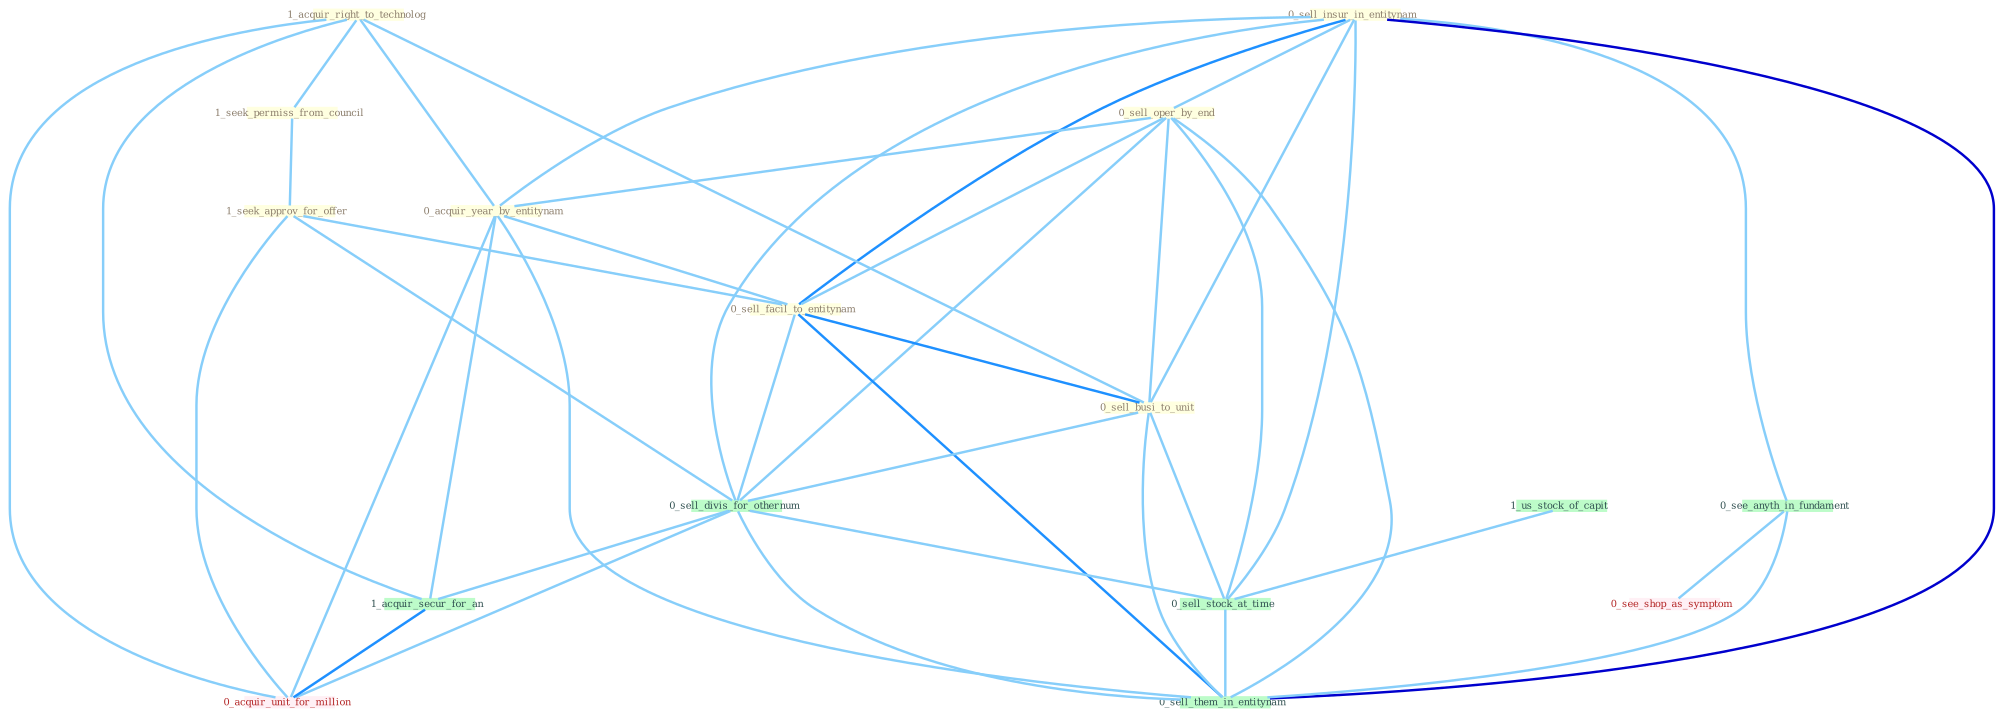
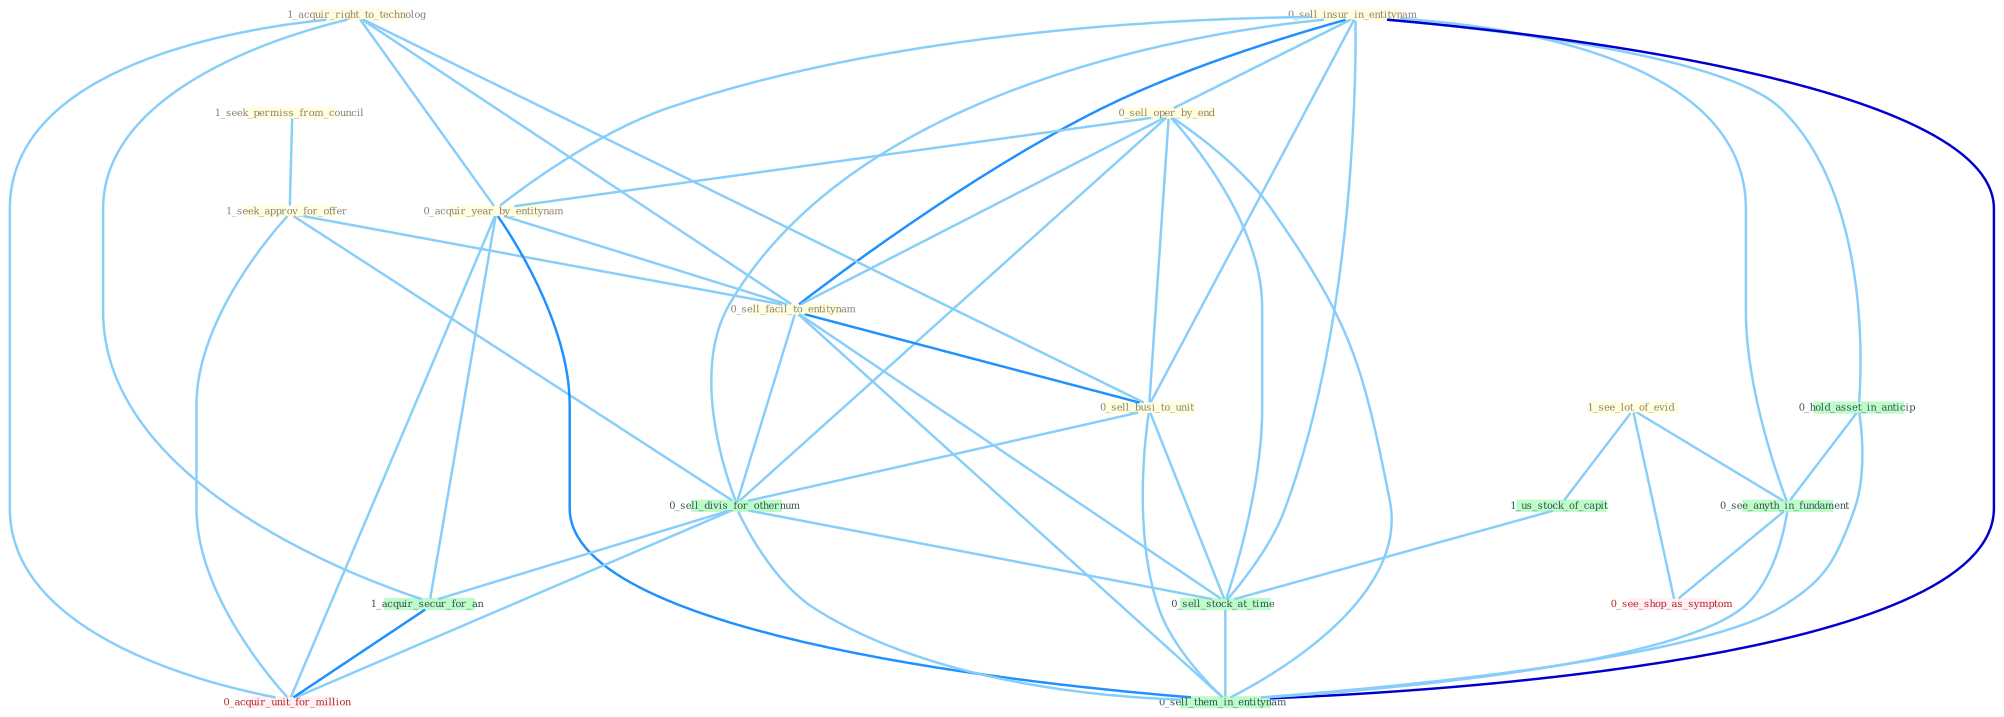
(325, 64) -> (587, 169)
none -> (1633, 408)
none -> (1859, 408)
none -> (1021, 464)
(1010, 506) -> (1010, 506)
(708, 614) -> (708, 614)
